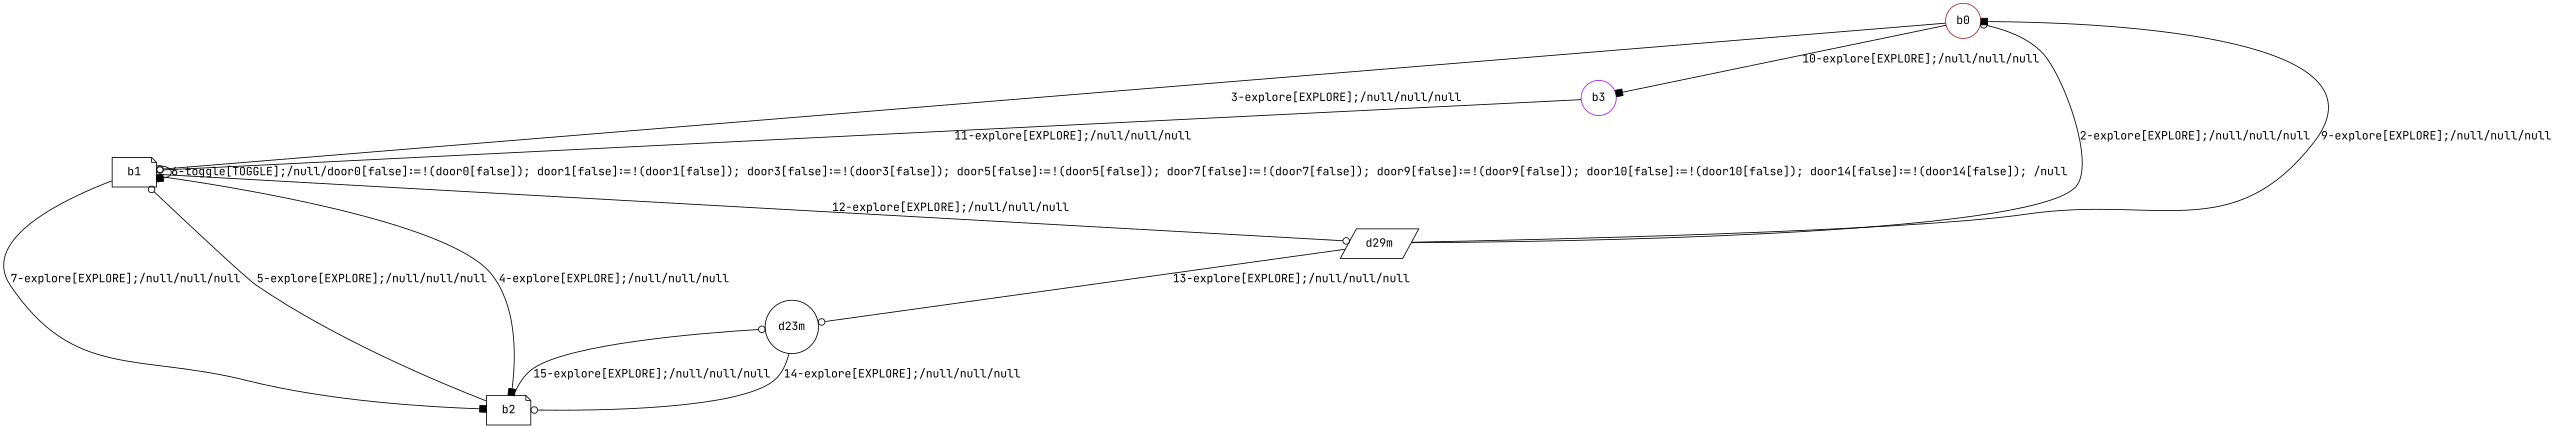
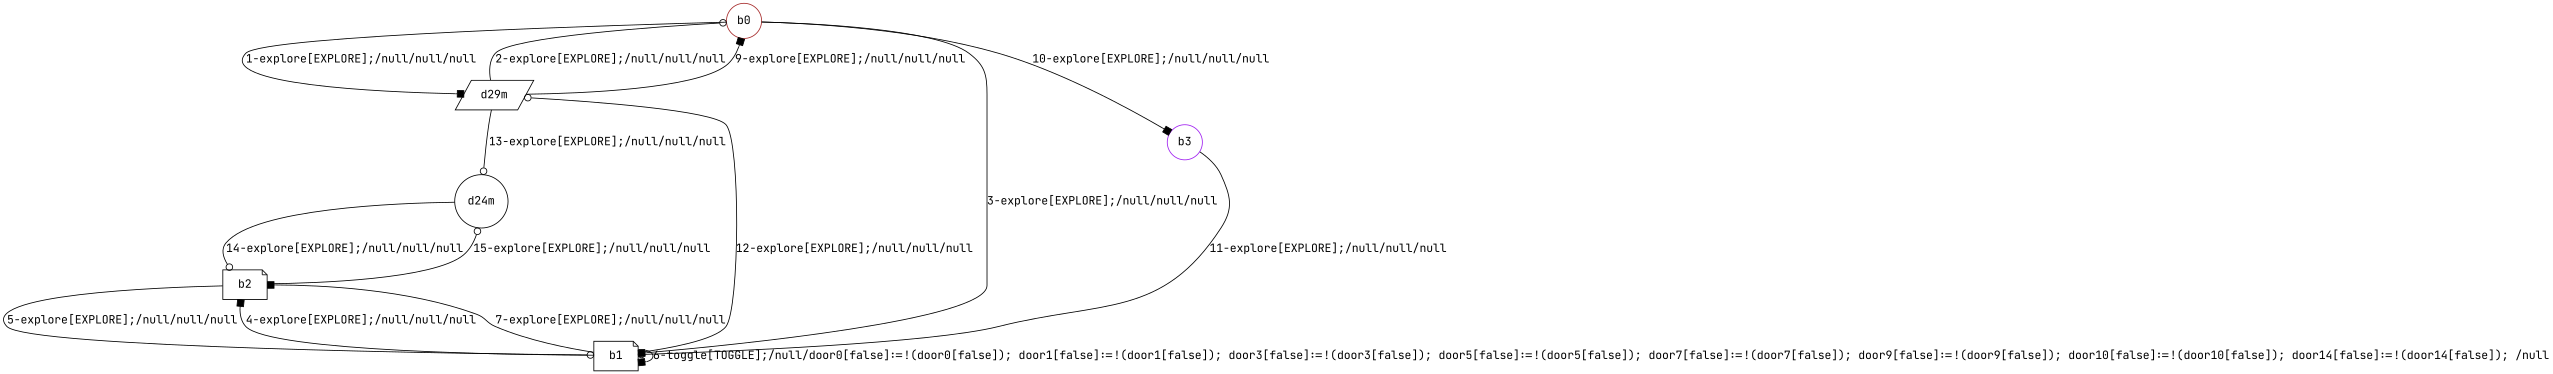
none -> (372, 37)
(1055, 96) -> (987, 236)
(792, 327) -> (481, 201)
